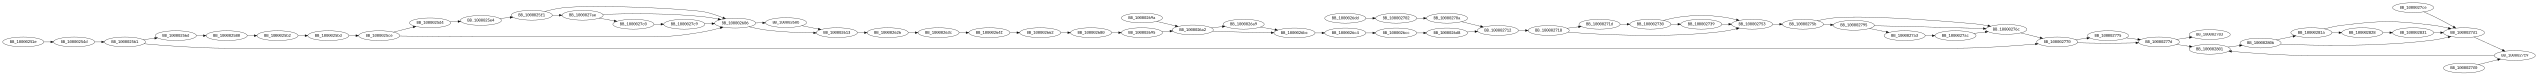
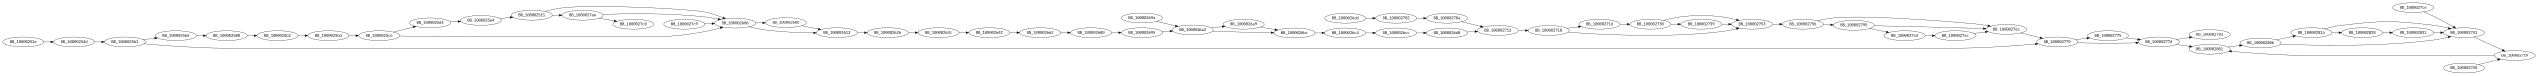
(657, 24) -> none
